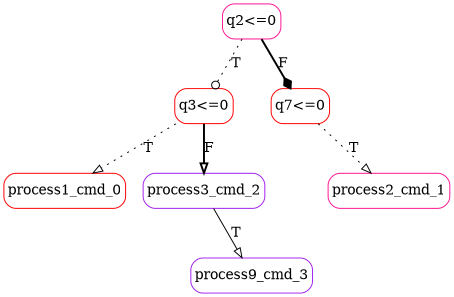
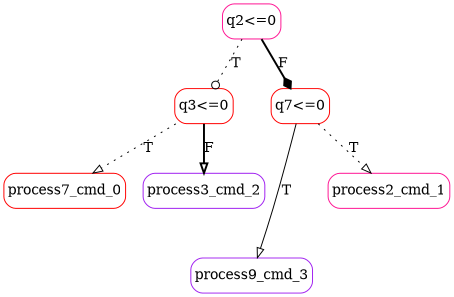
(65, 191) -> (65, 191)
(225, 229) -> (279, 186)
